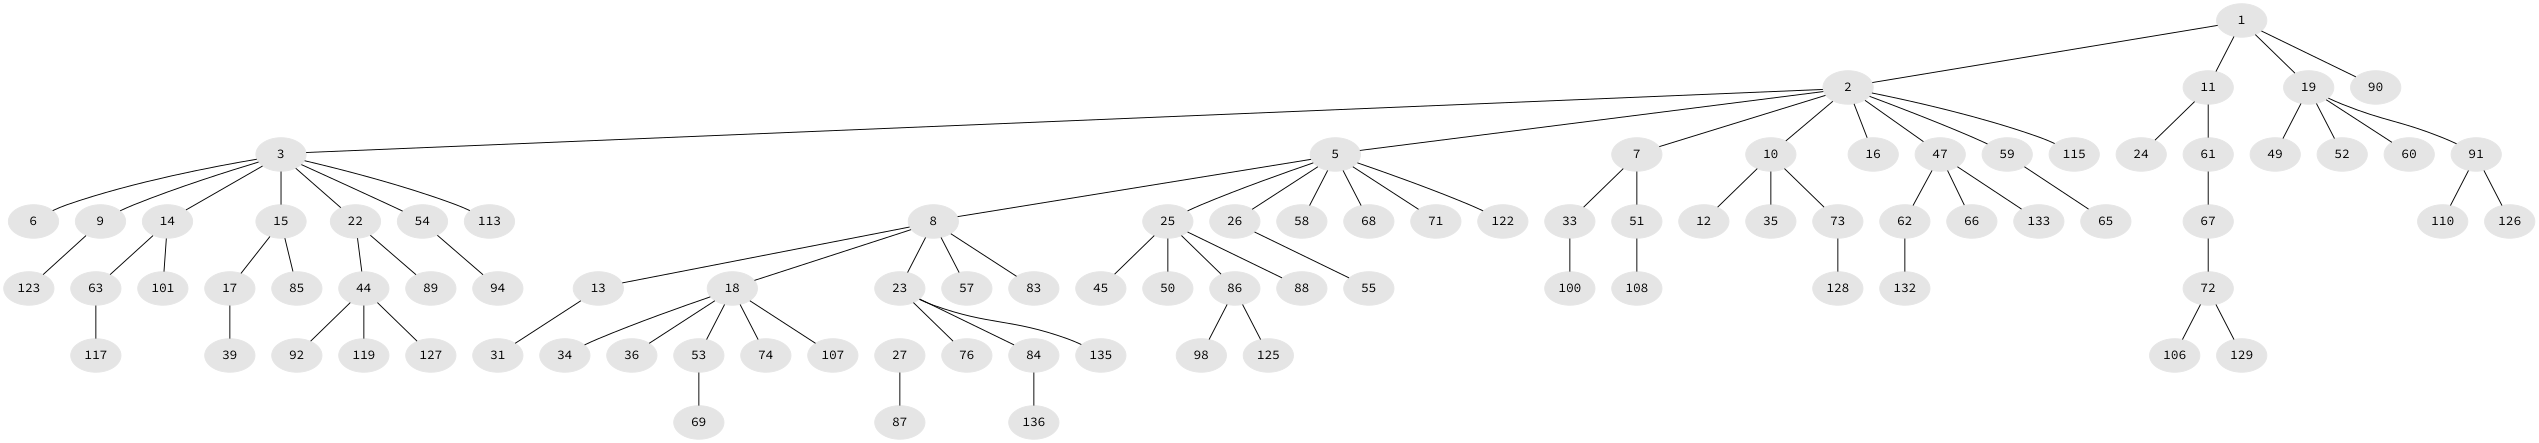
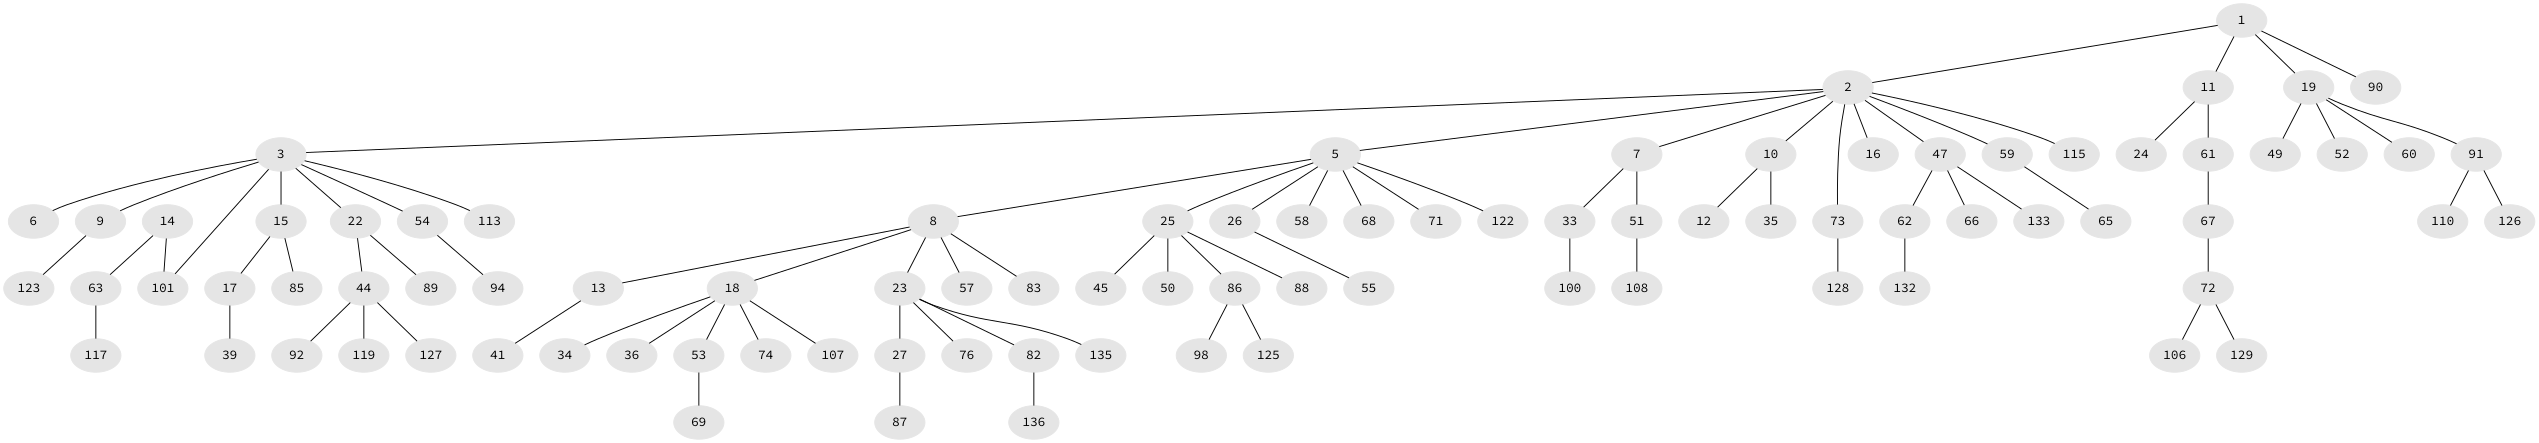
(224, 188) -> (222, 222)
(1804, 188) -> (1838, 154)
none -> (900, 322)
(498, 355) -> (498, 355)
(1034, 355) -> (1034, 355)
